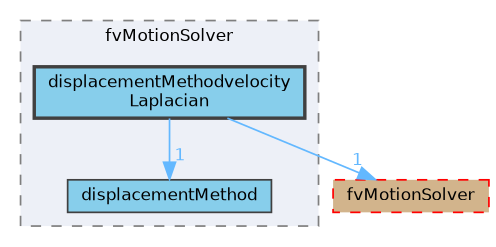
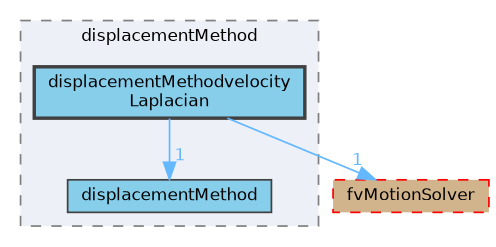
(170, 37) -> (170, 37)
